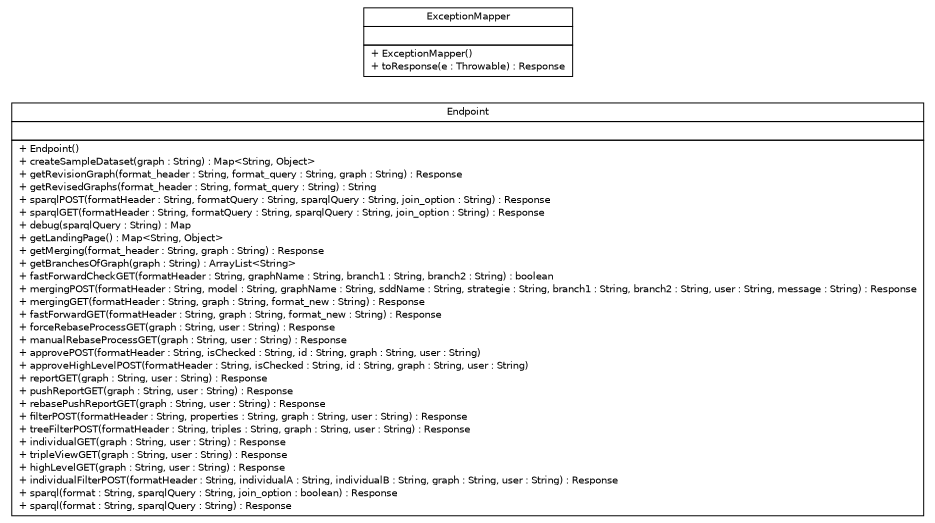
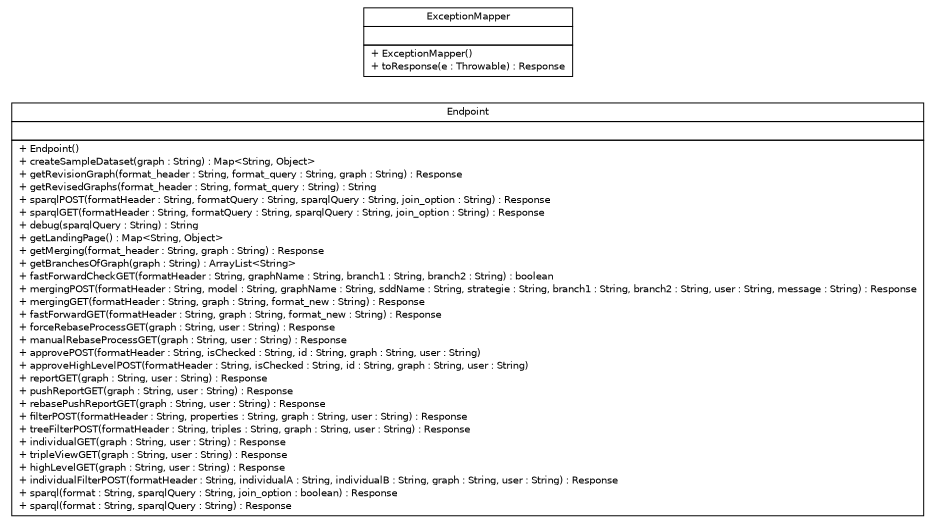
(105, 226) -> (109, 226)
